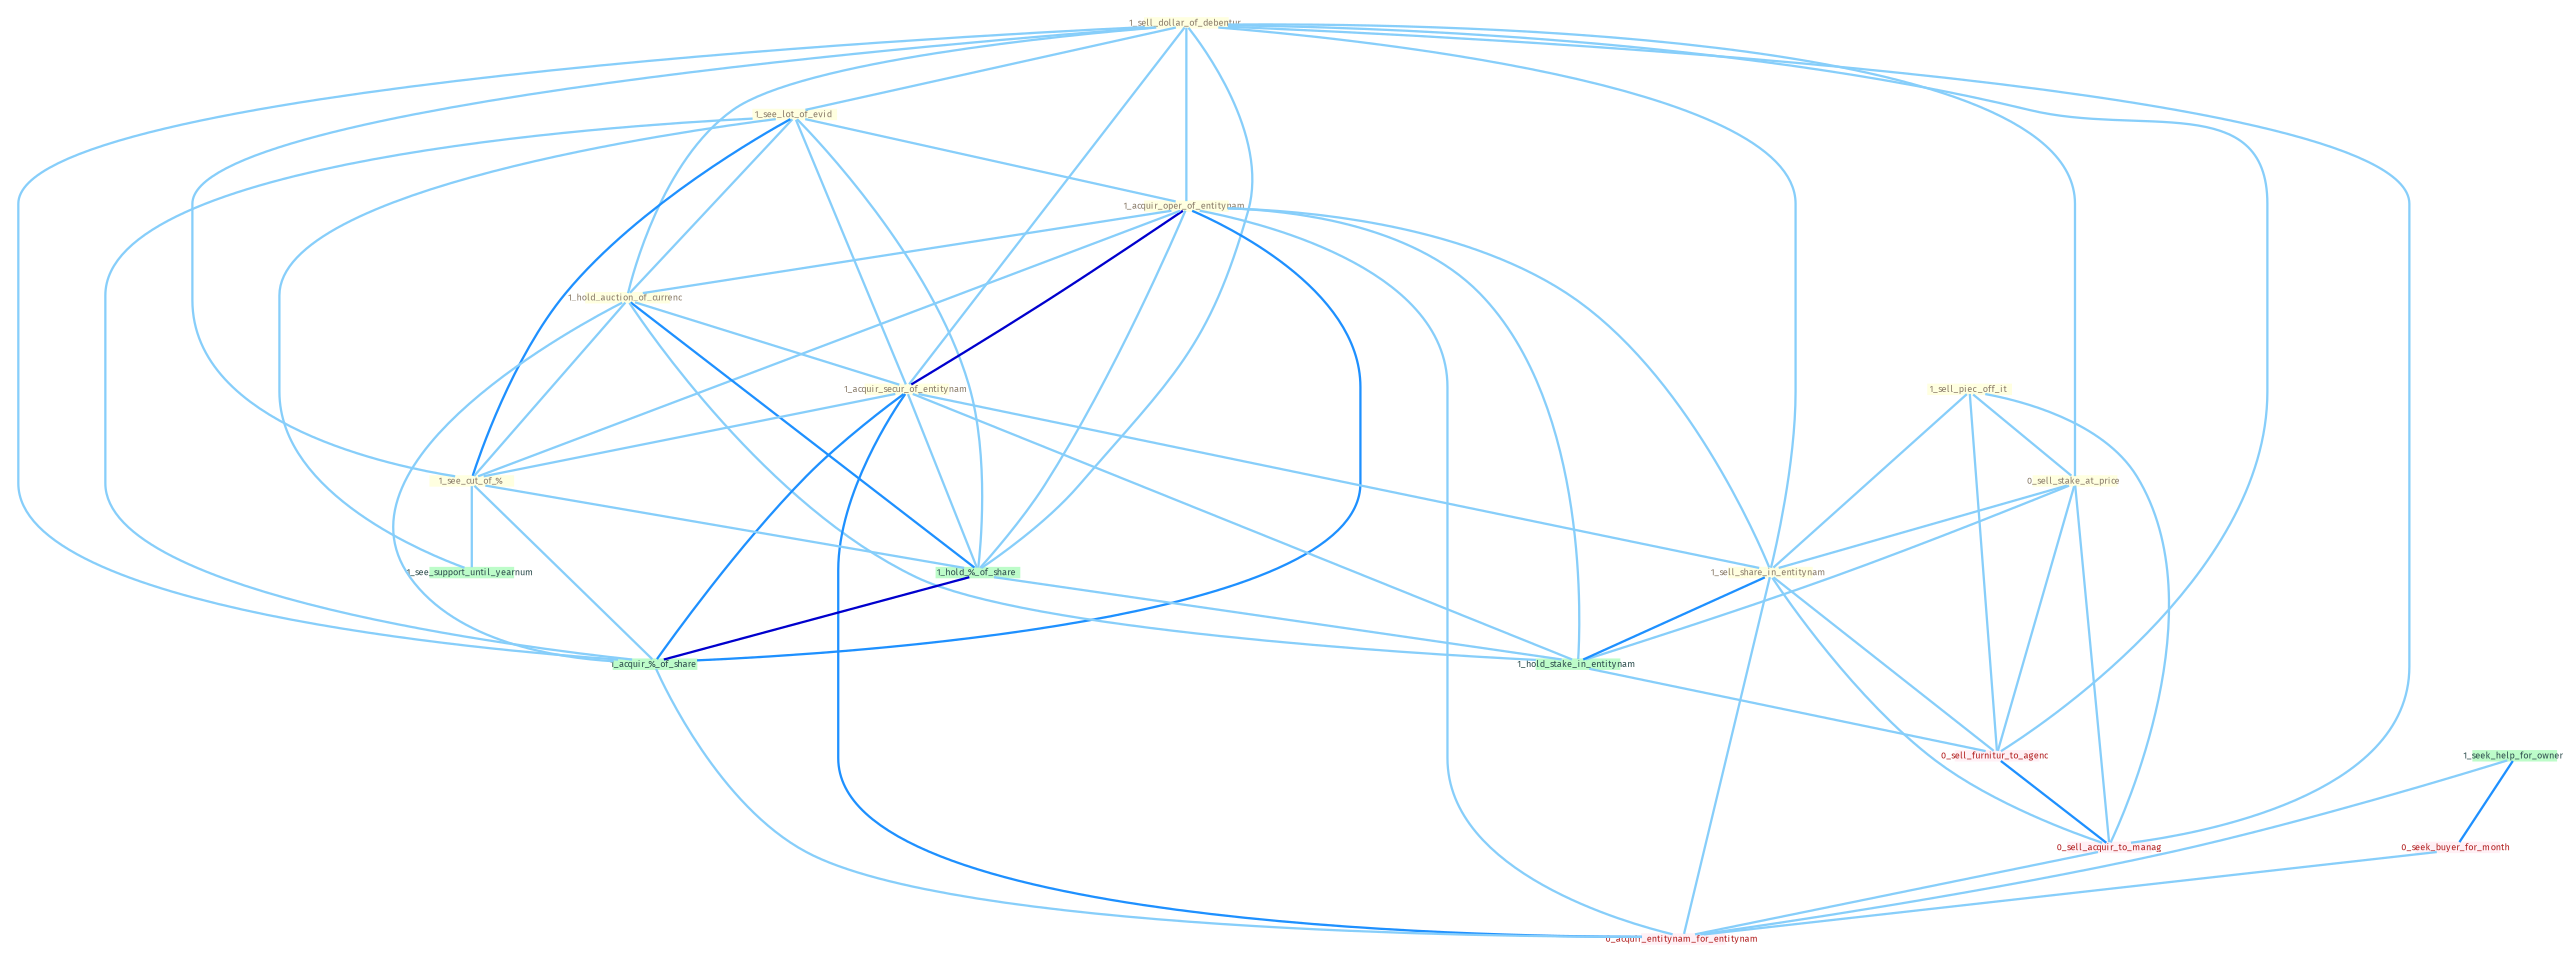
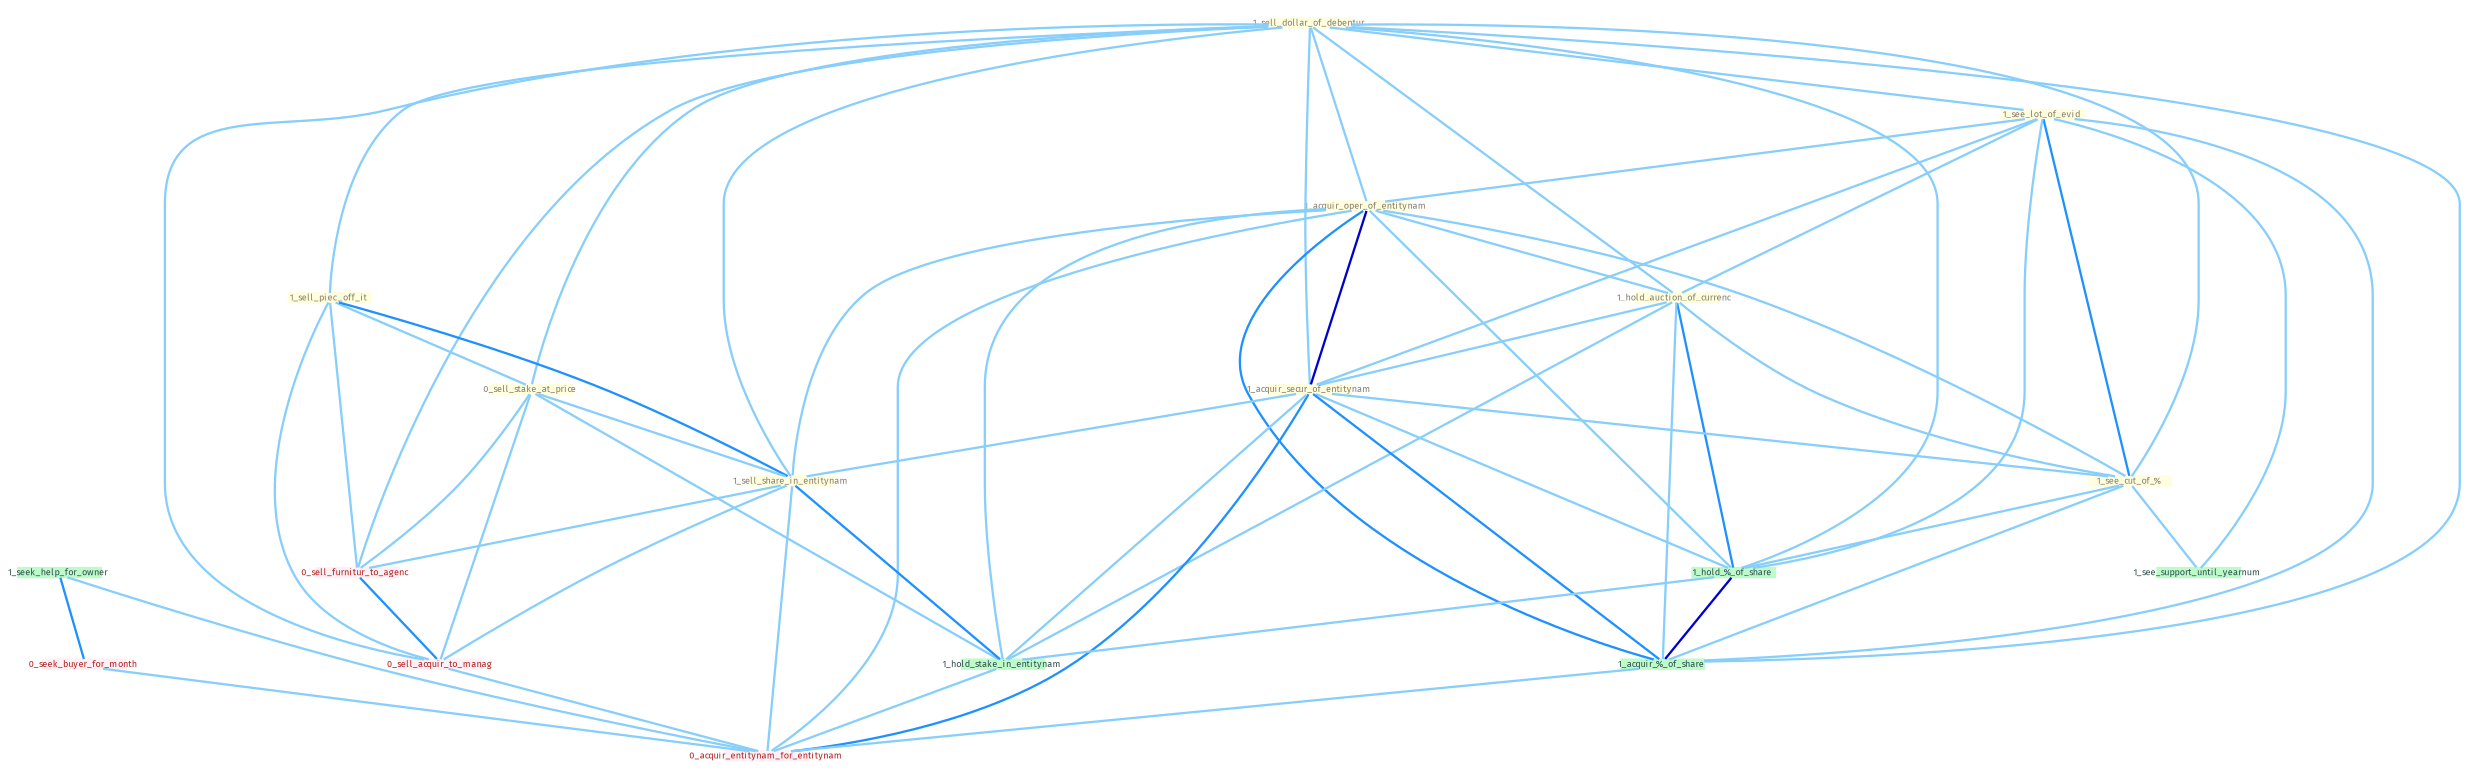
none -> (732, 56)
(1870, 481) -> (569, 376)
(1787, 710) -> (885, 710)
